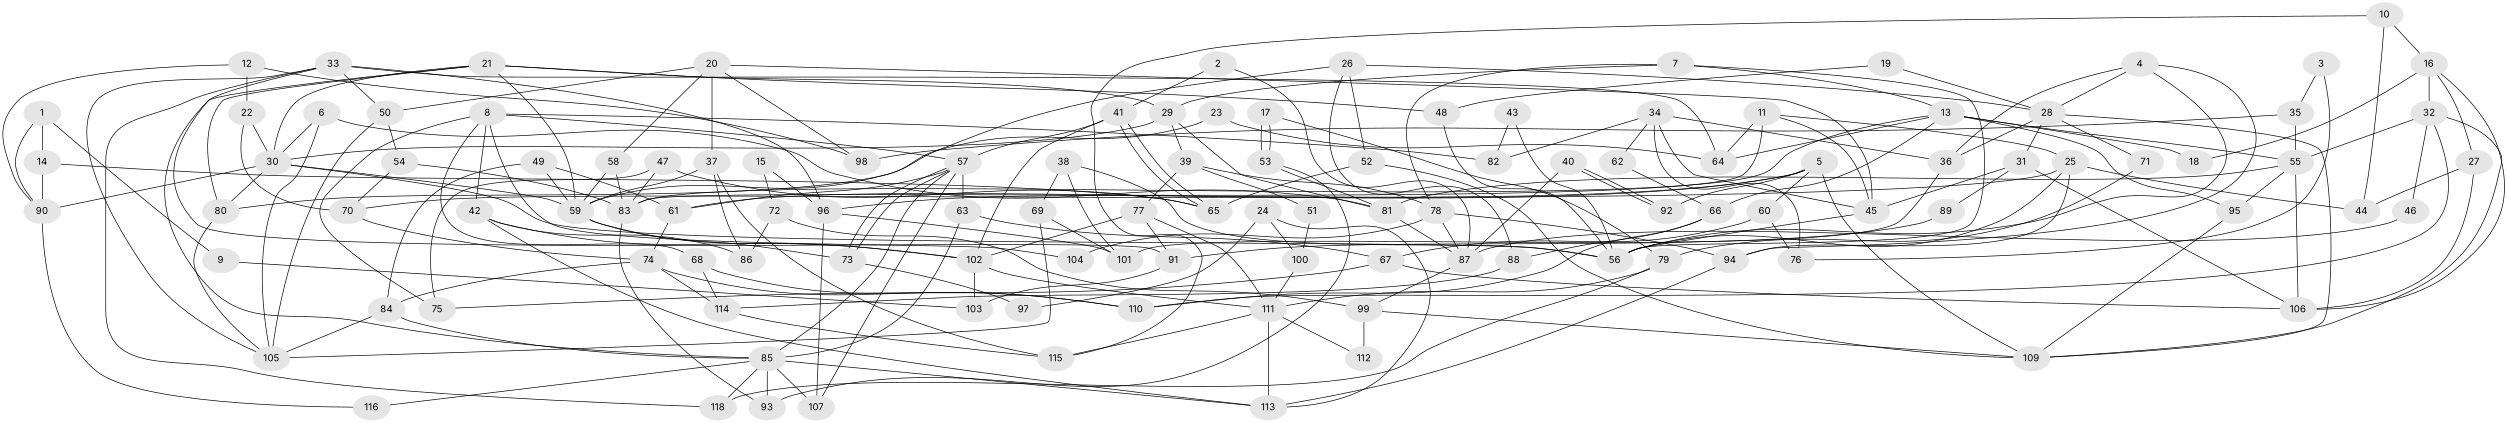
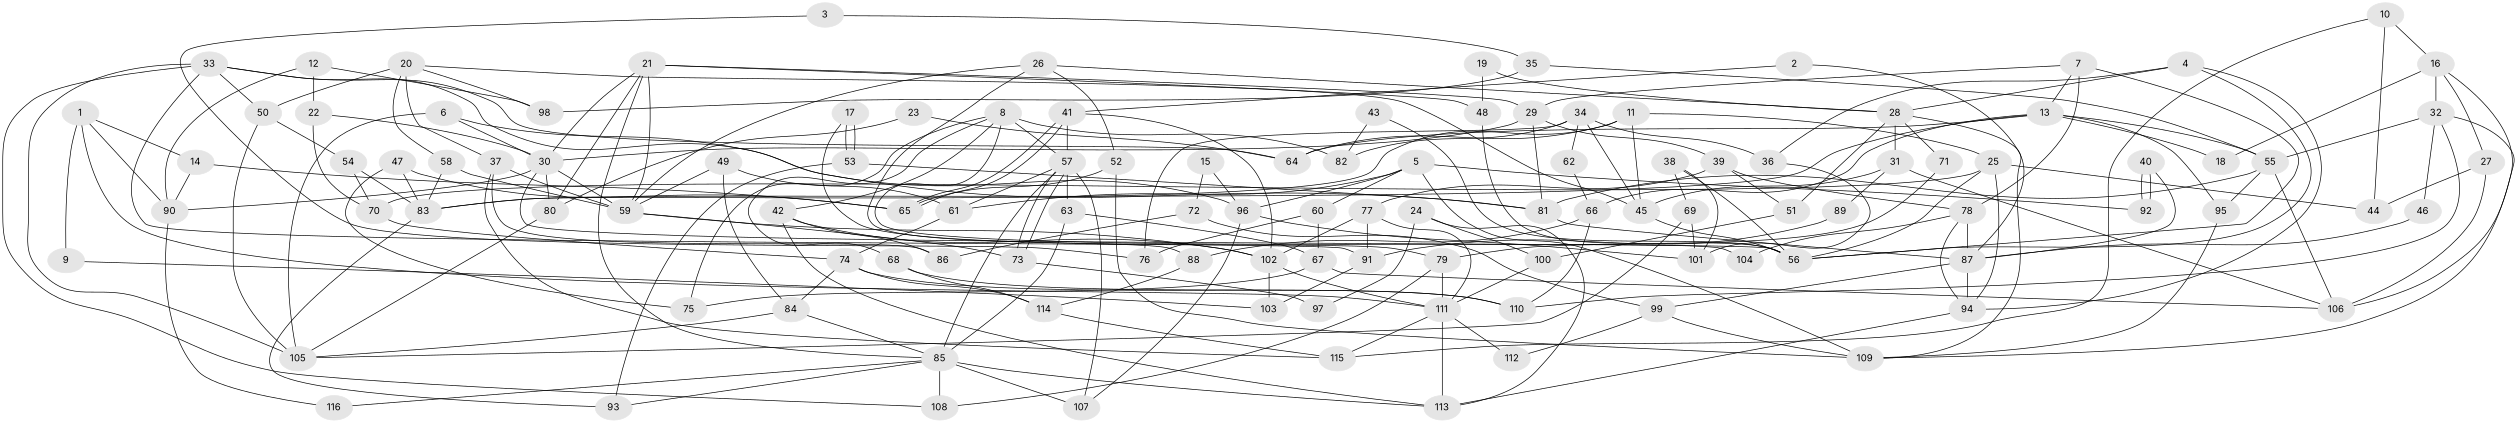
(2000, 136) -> (1843, 162)
none -> (1967, 282)
none -> (719, 285)
(718, 408) -> (940, 408)
